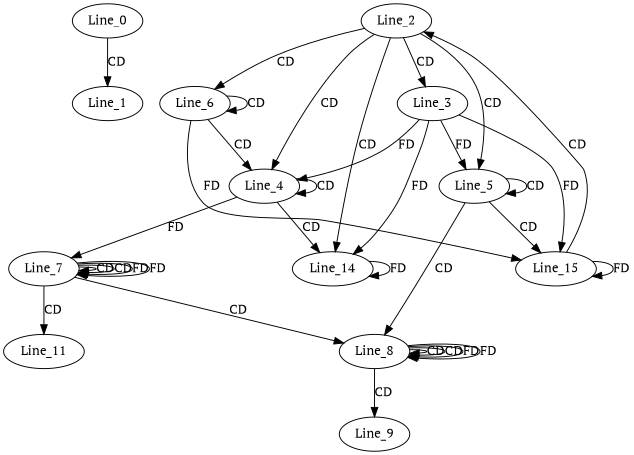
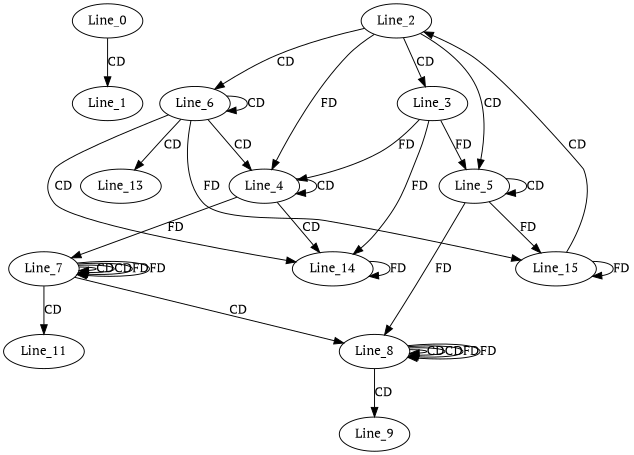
(329, 104) -> (329, 104)
(358, 139) -> (89, 219)
(541, 157) -> none
none -> (121, 186)
(528, 228) -> (528, 228)
(444, 269) -> (444, 269)
